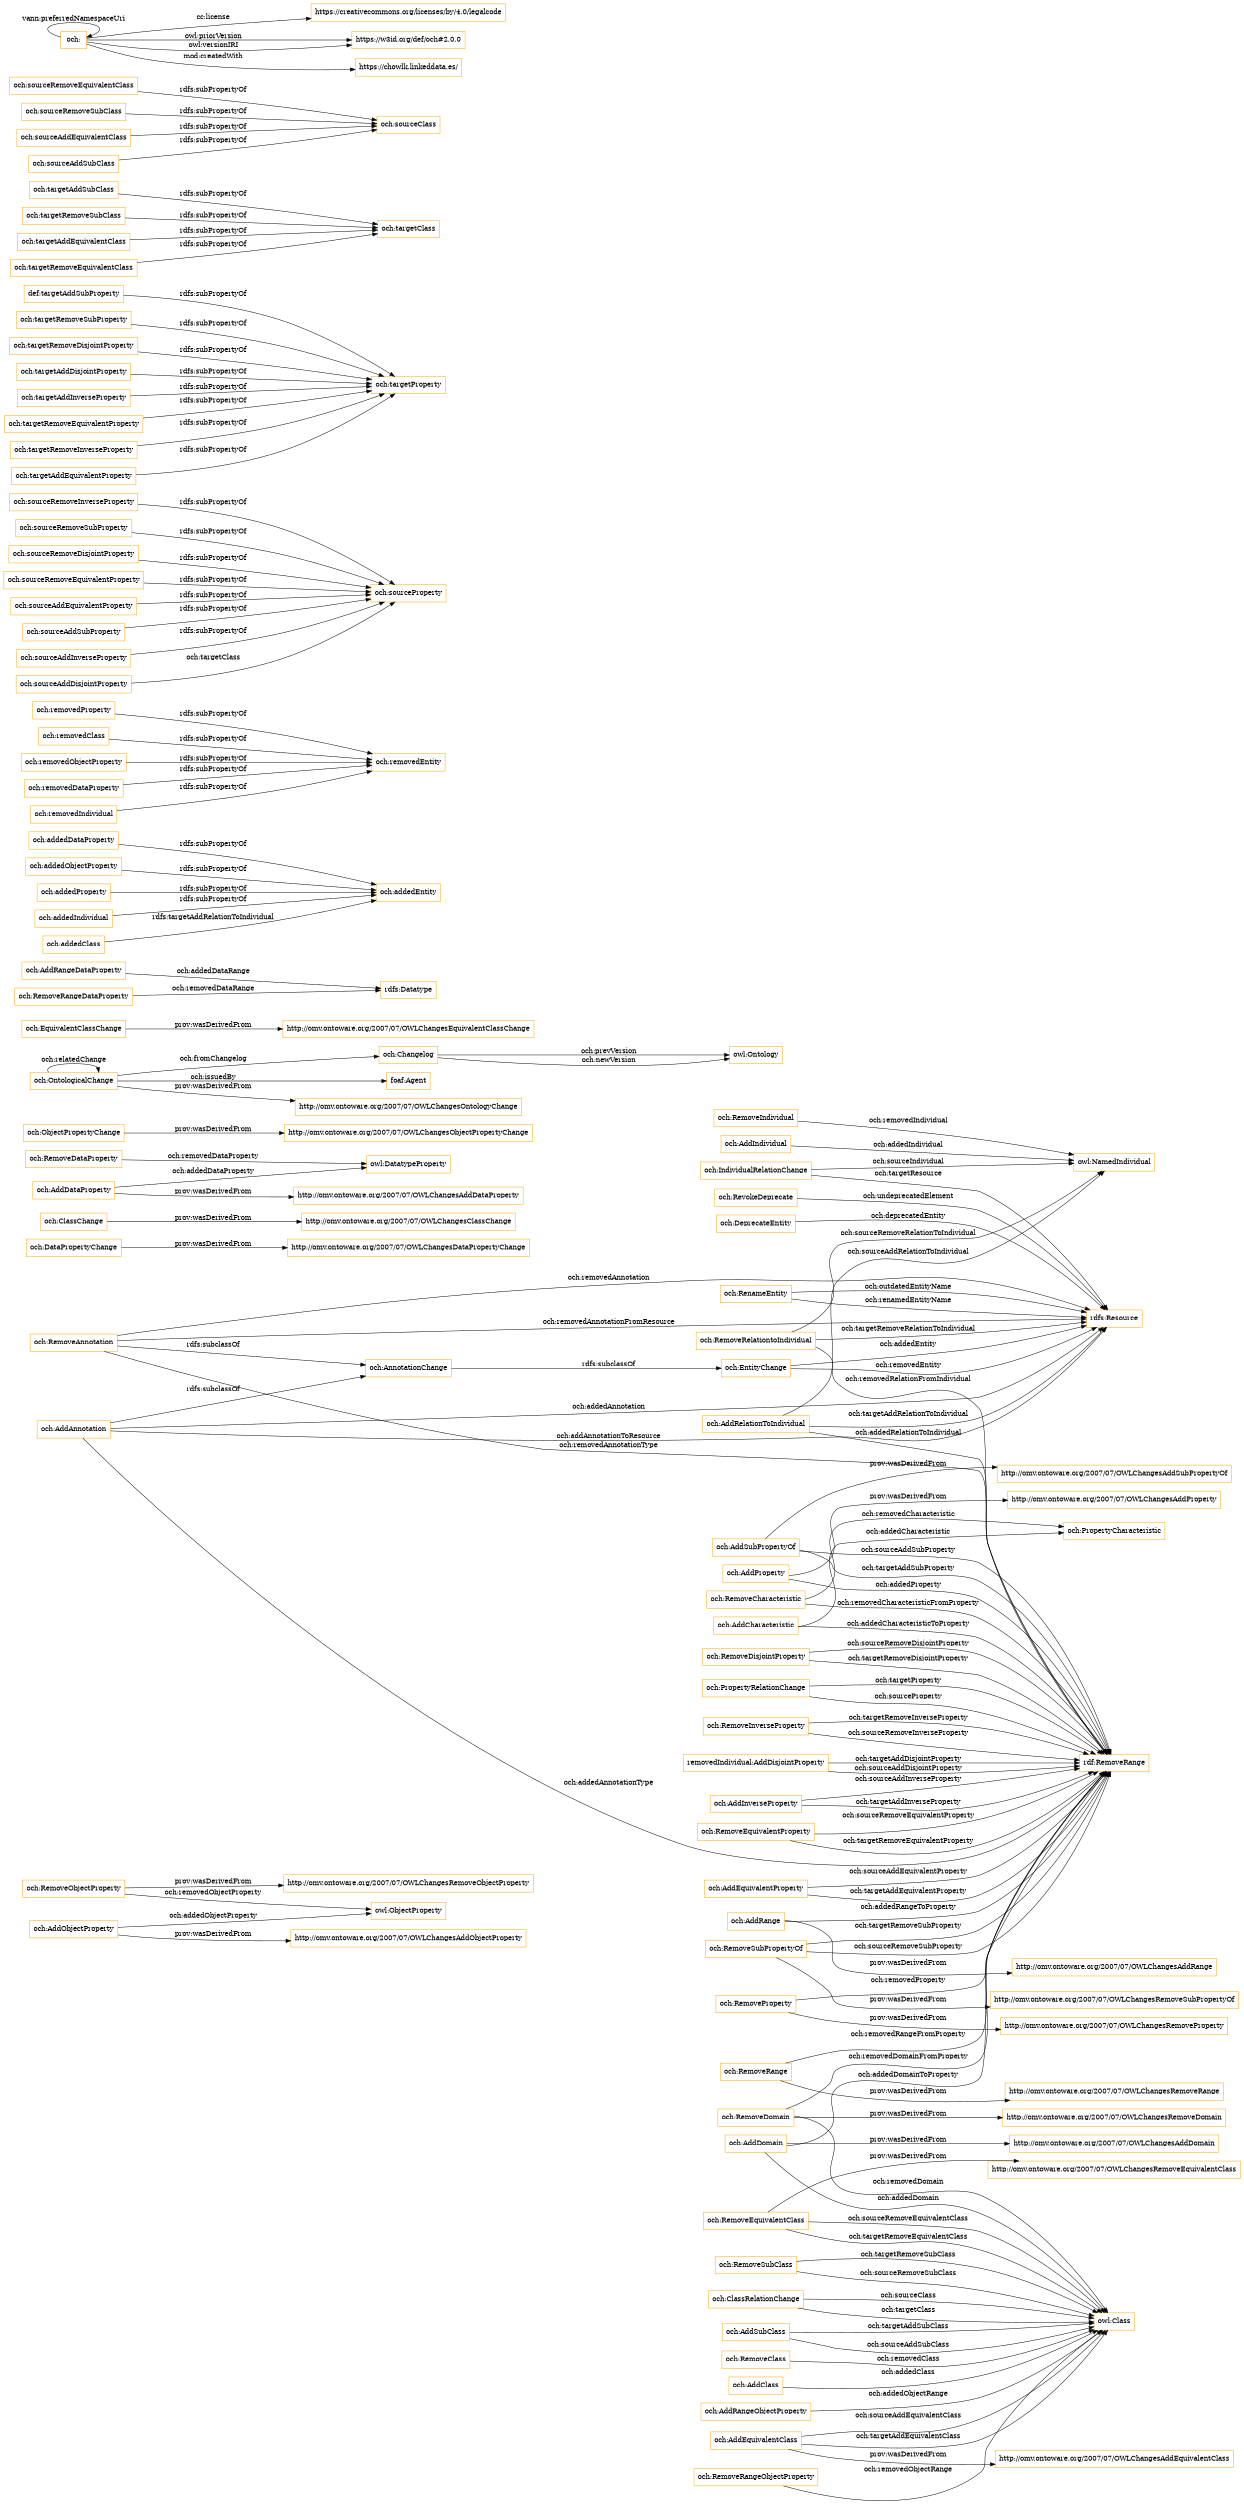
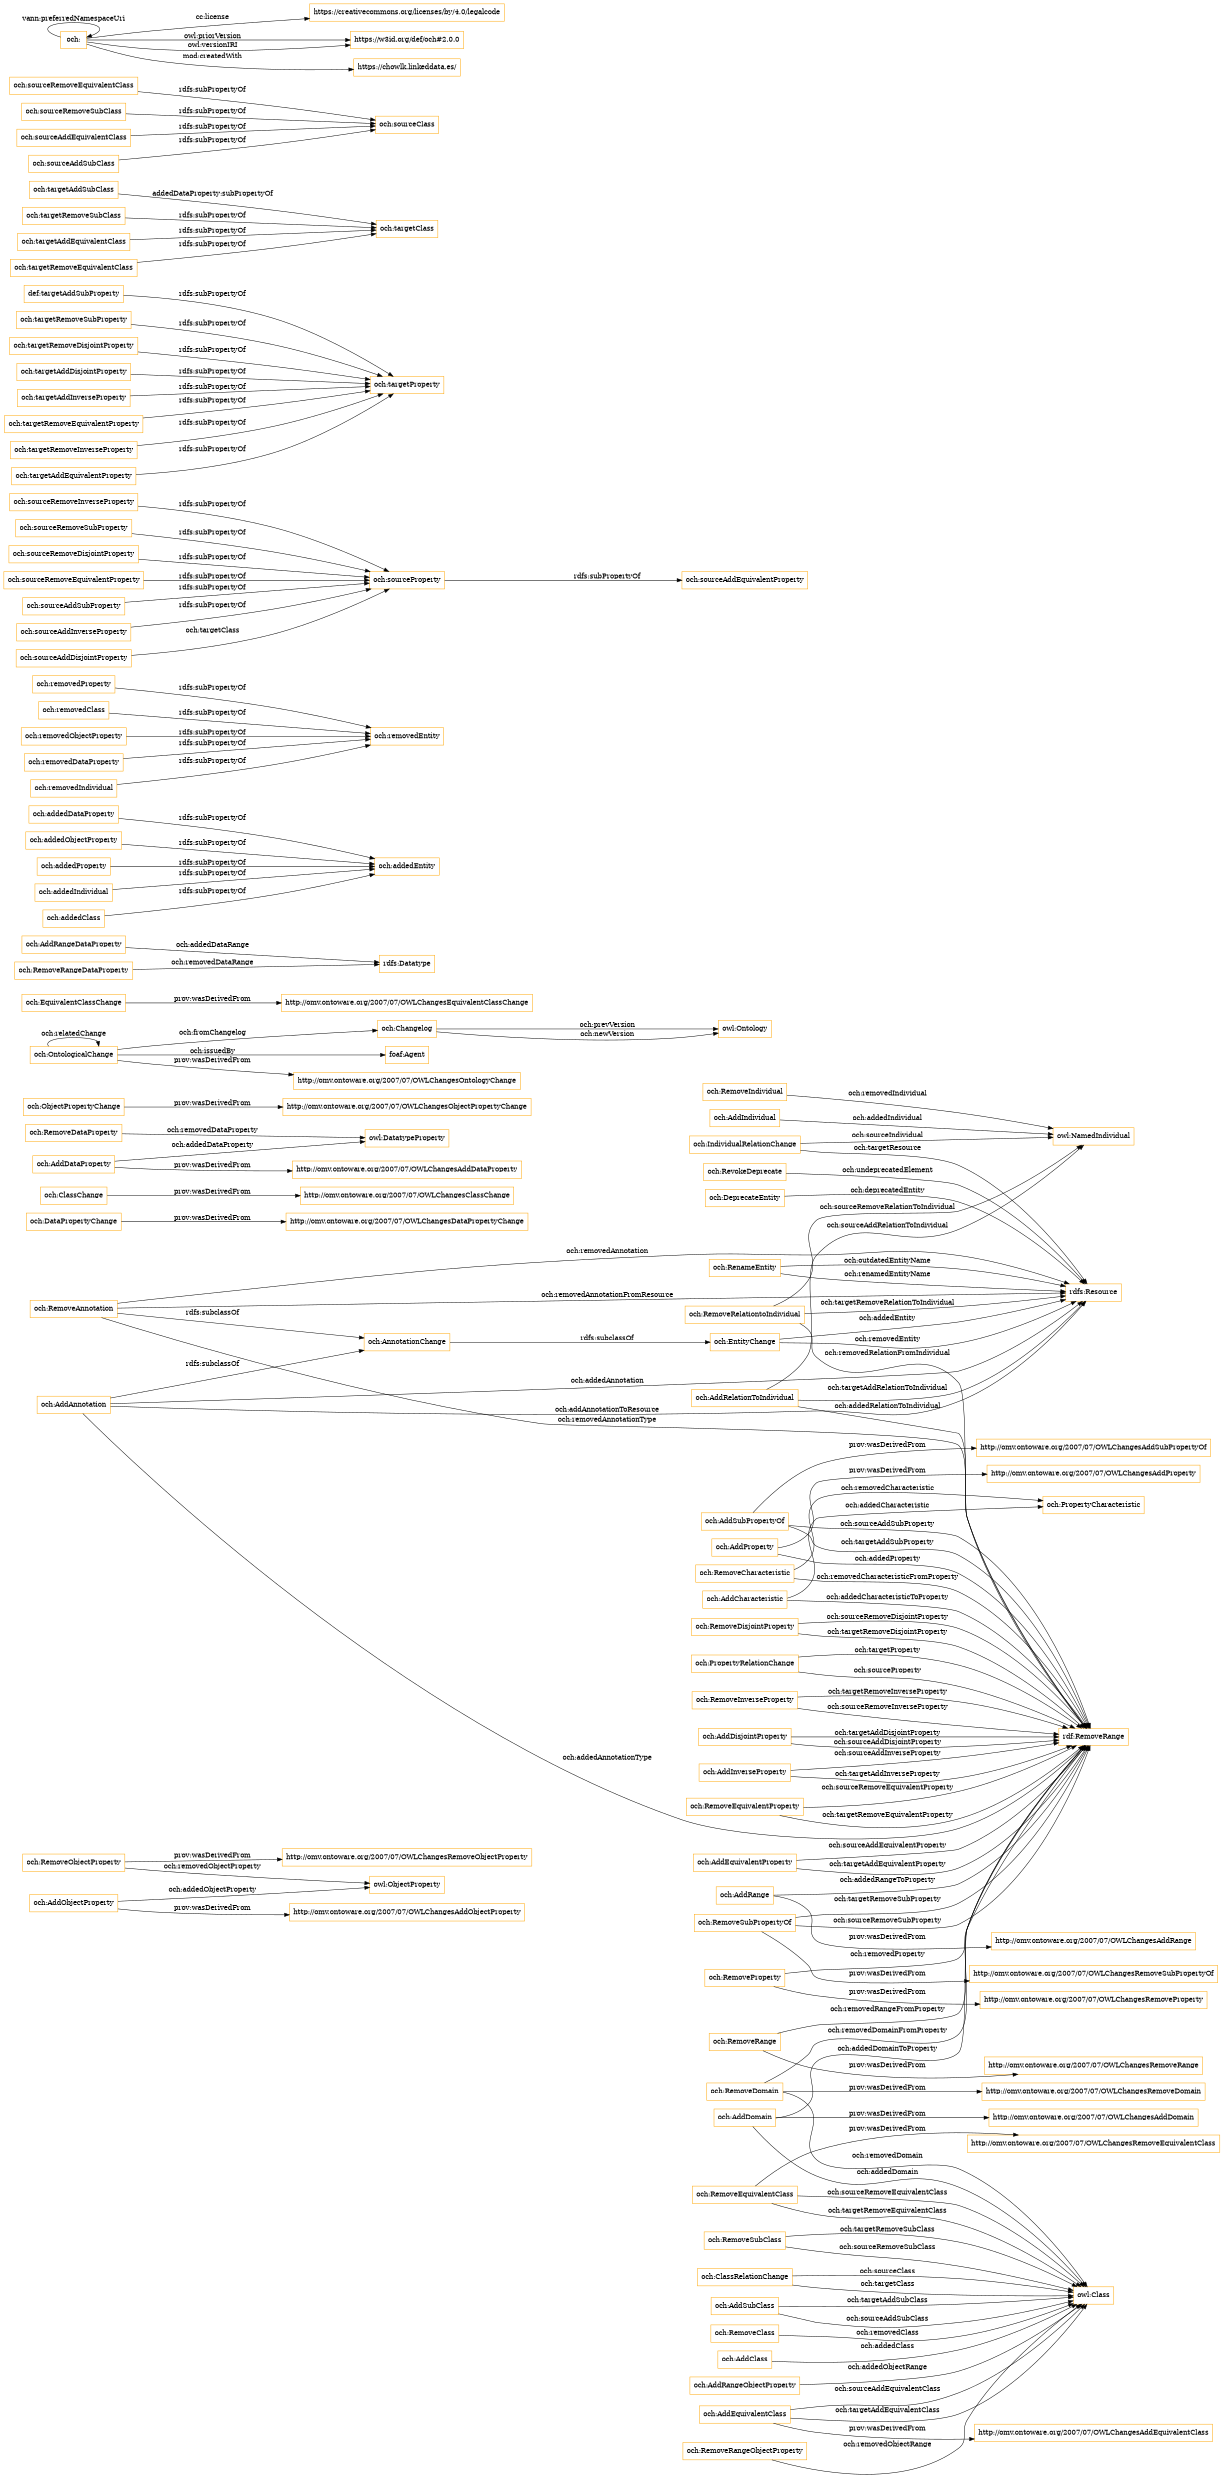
(213, 194) -> (213, 194)
(251, 599) -> (561, 580)
(213, 917) -> (213, 891)
(756, 1763) -> (745, 1737)
